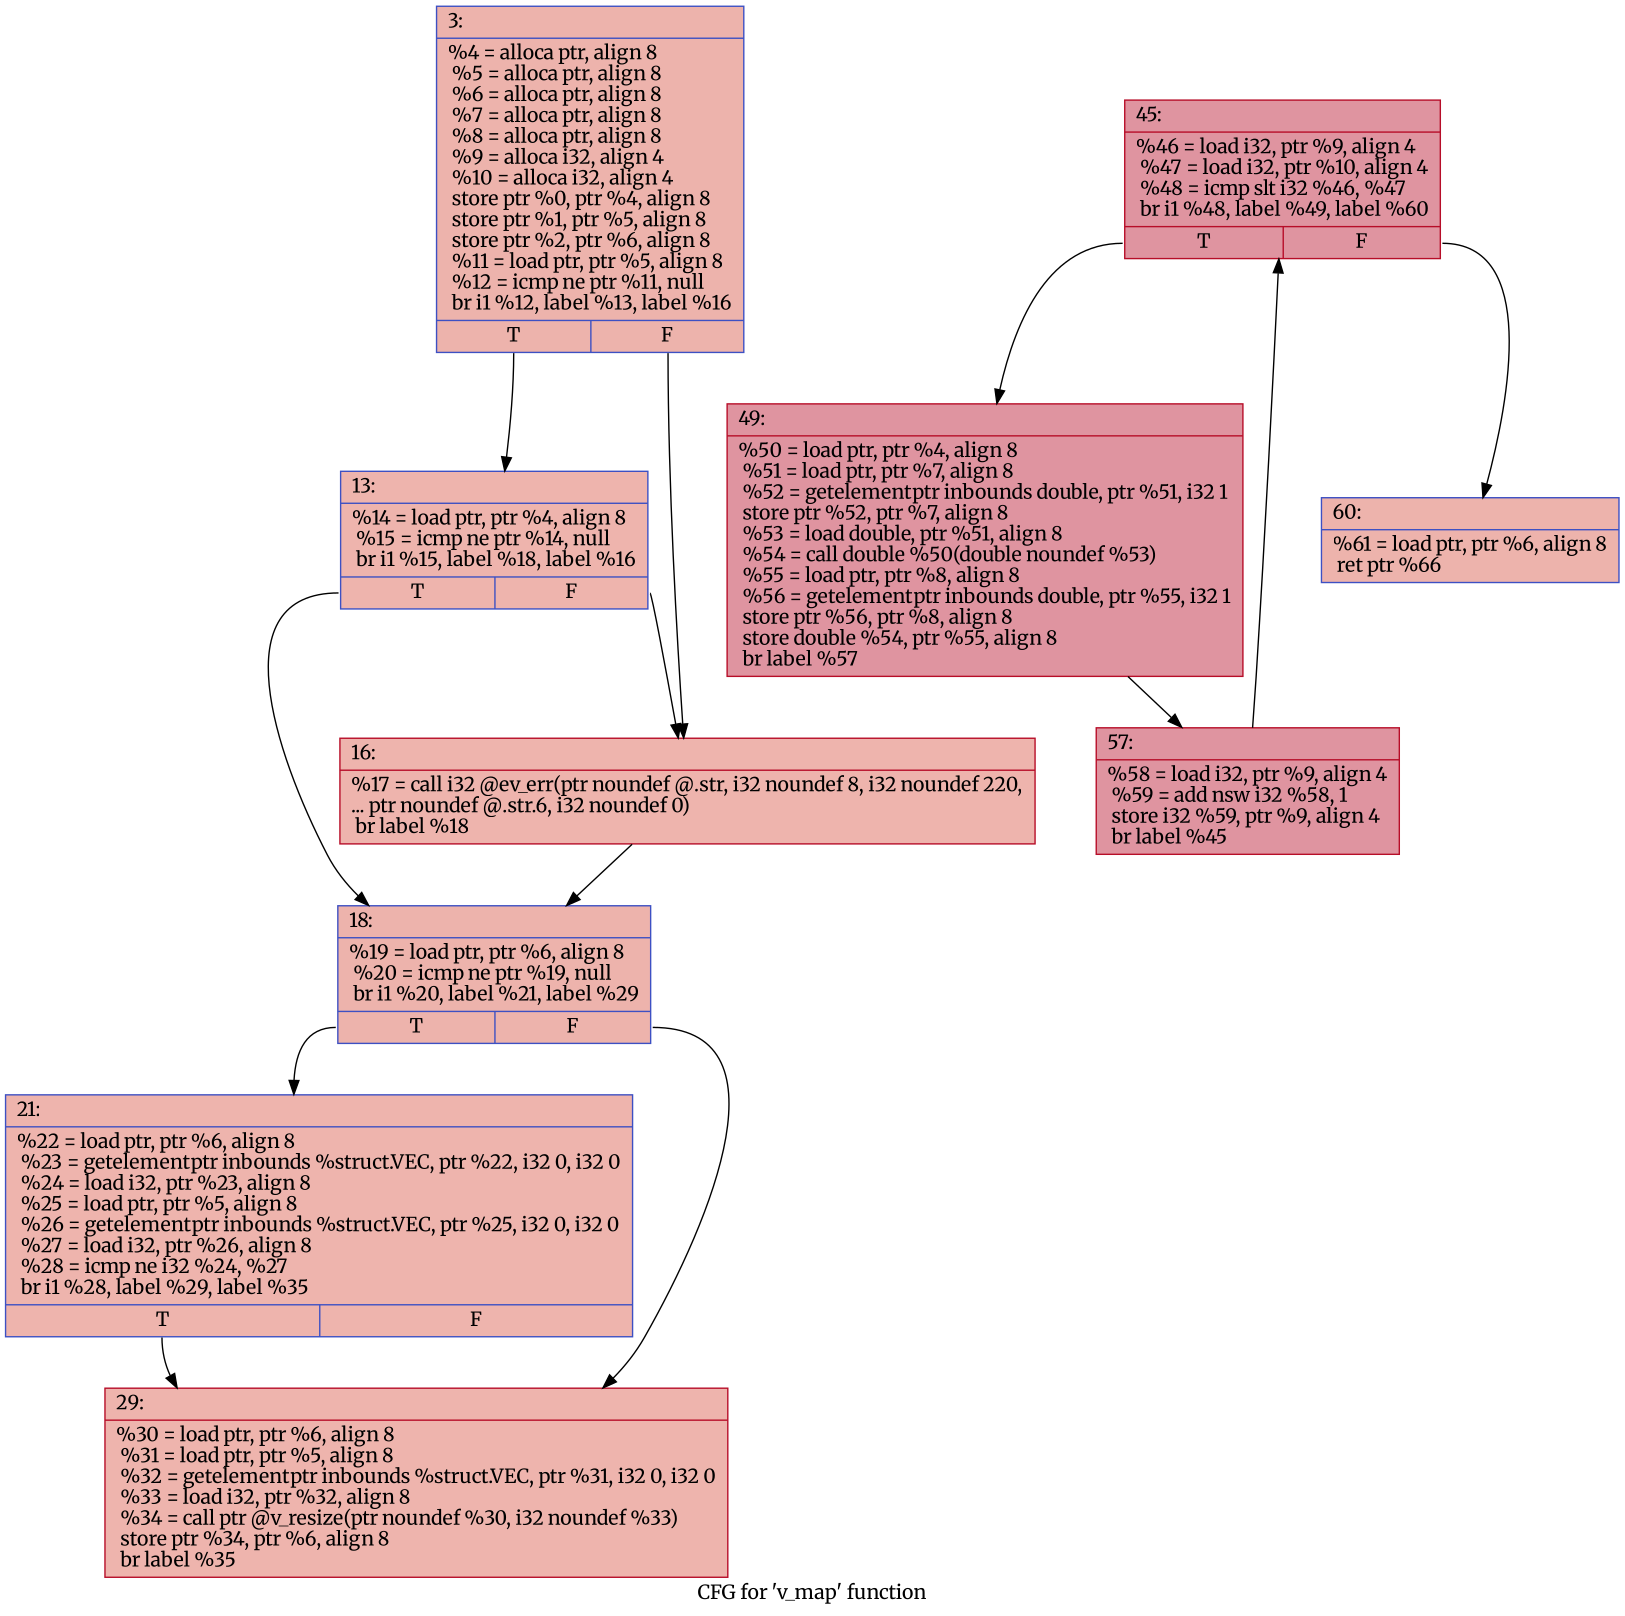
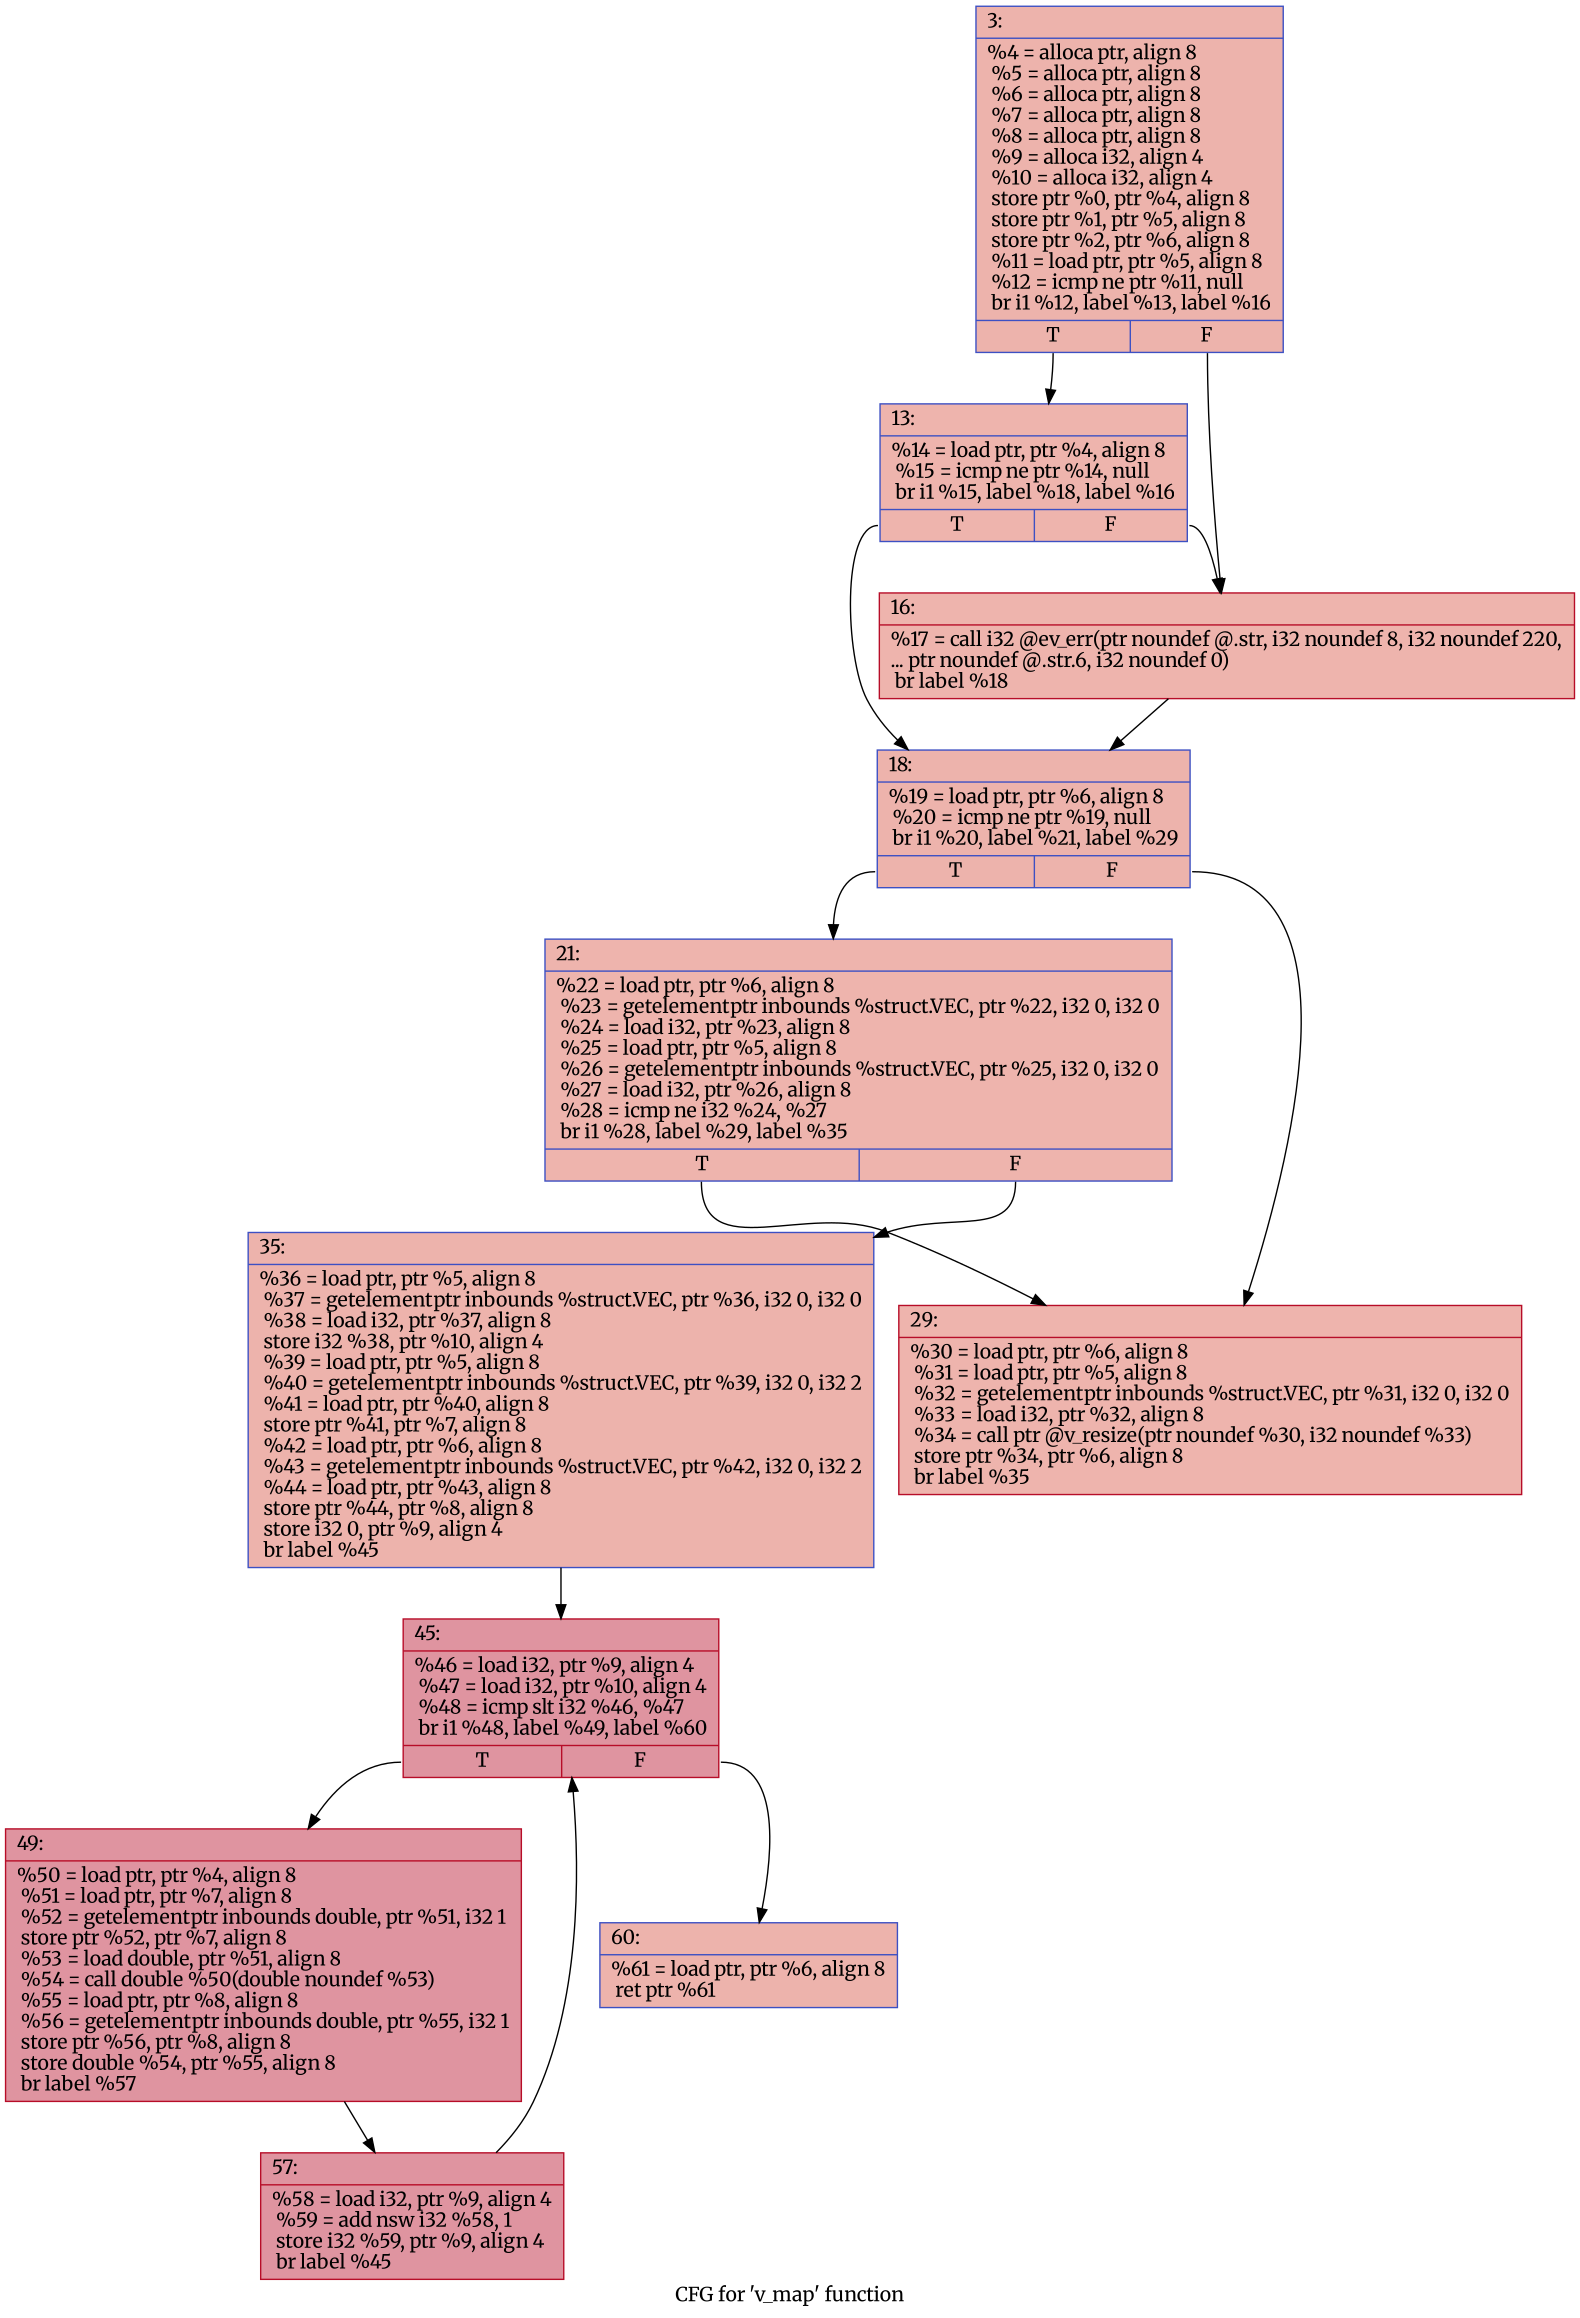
(1387, 566) -> (664, 1991)
none -> (561, 1400)
